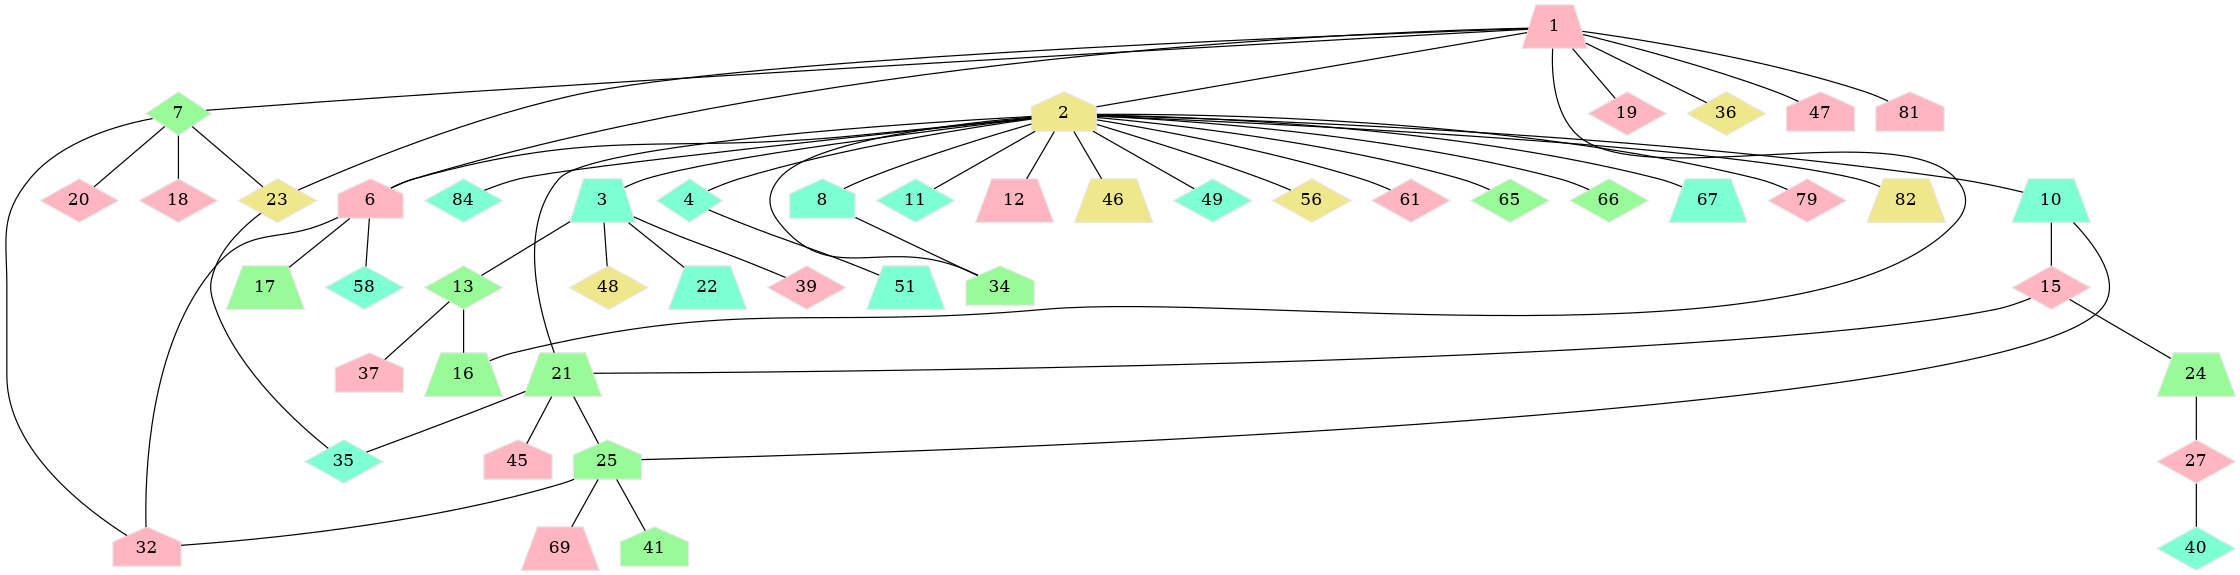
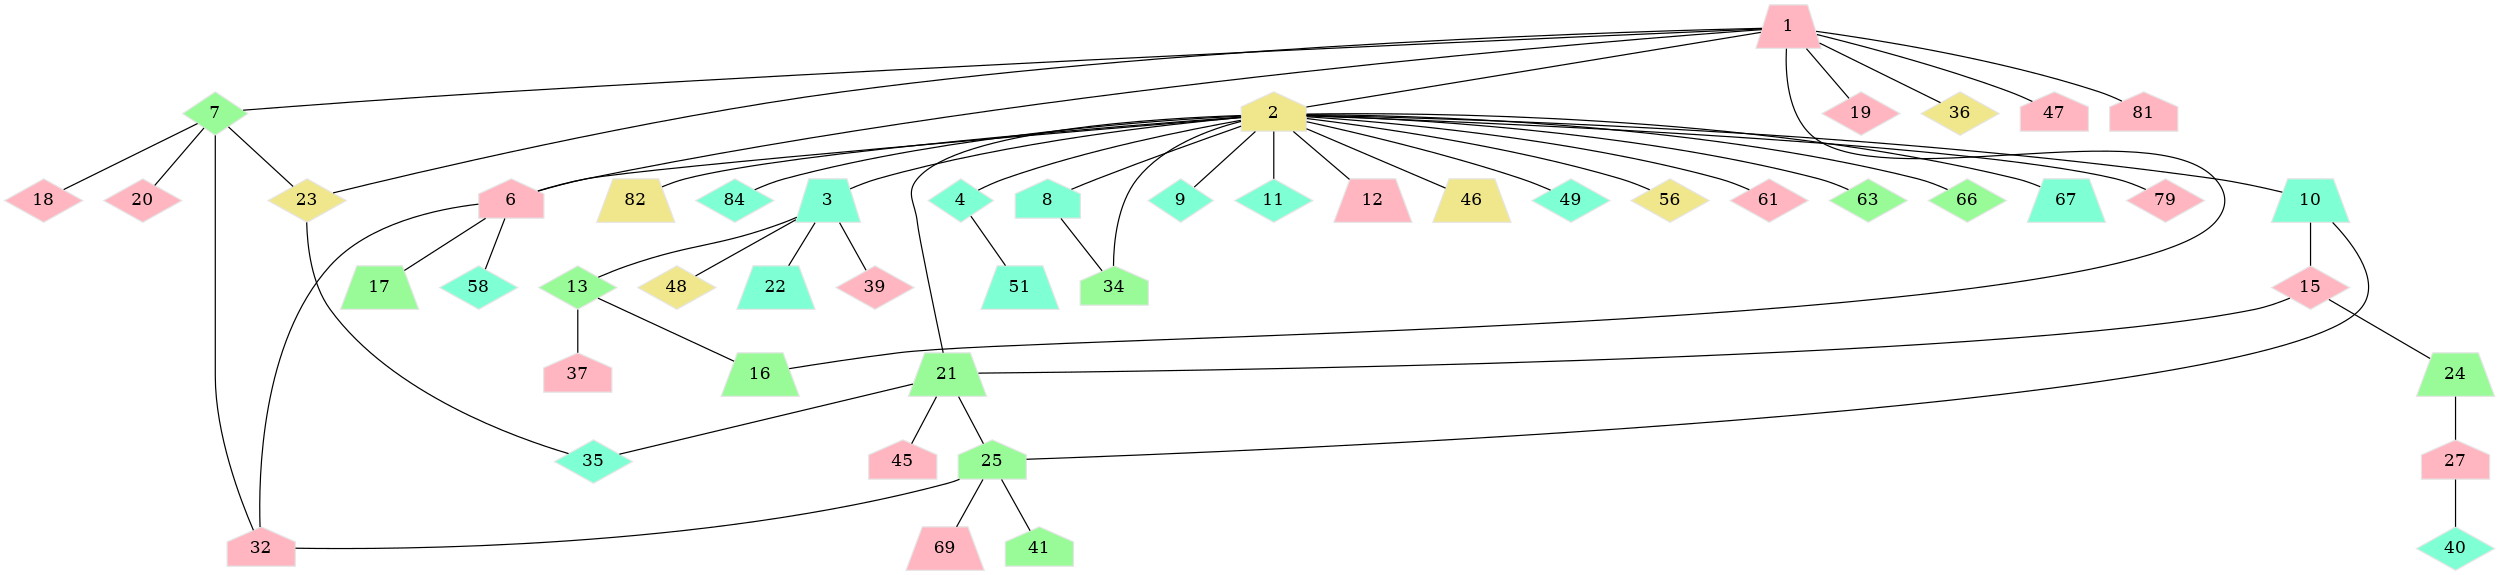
none -> (1181, 201)
(1510, 201) -> (1868, 201)
(2196, 462) -> (2456, 462)
